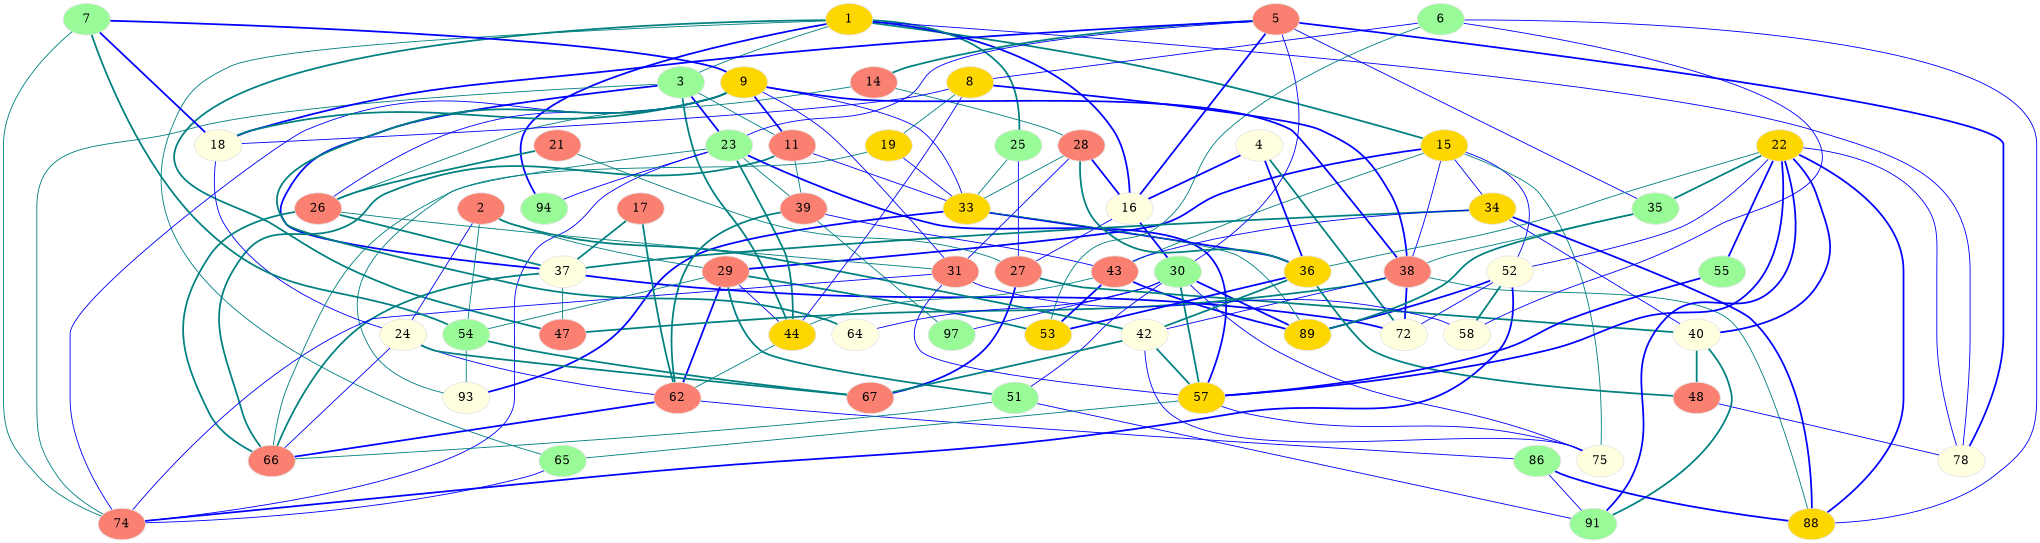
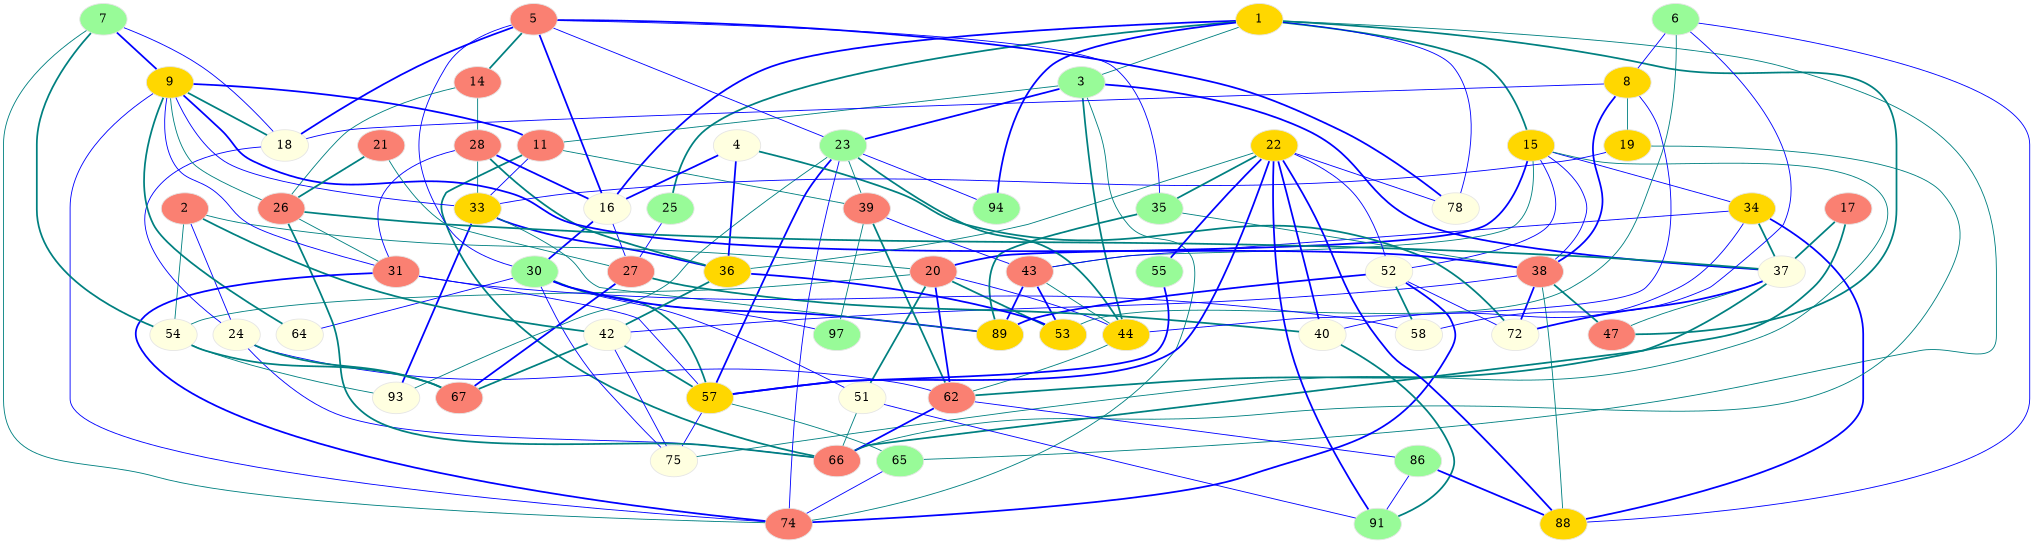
(153, 82) -> (206, 69)
(481, 124) -> (199, 168)
(993, 177) -> none
(726, 272) -> (933, 272)
(498, 308) -> (309, 439)
(466, 335) -> (174, 335)
(1015, 398) -> (862, 398)
(1697, 398) -> none
